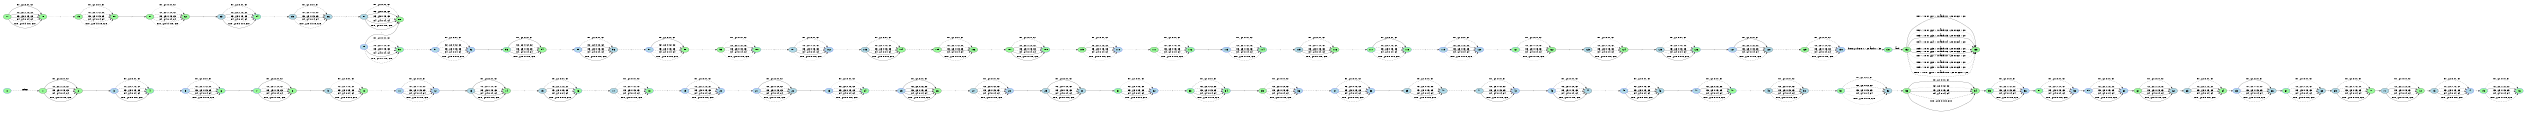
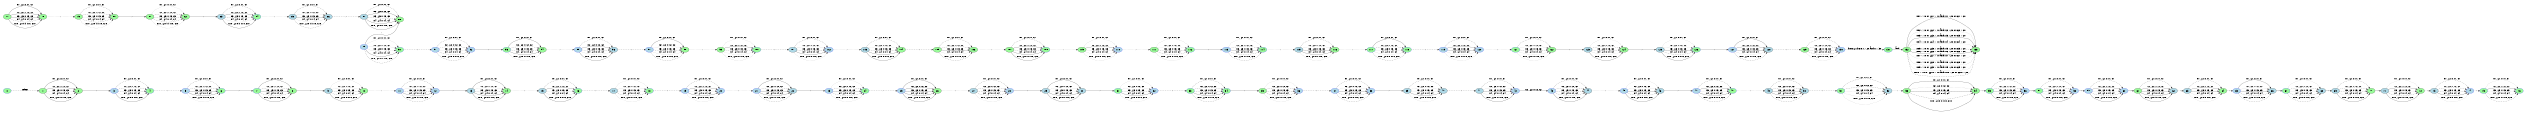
(1534, 90) -> (1534, 90)
